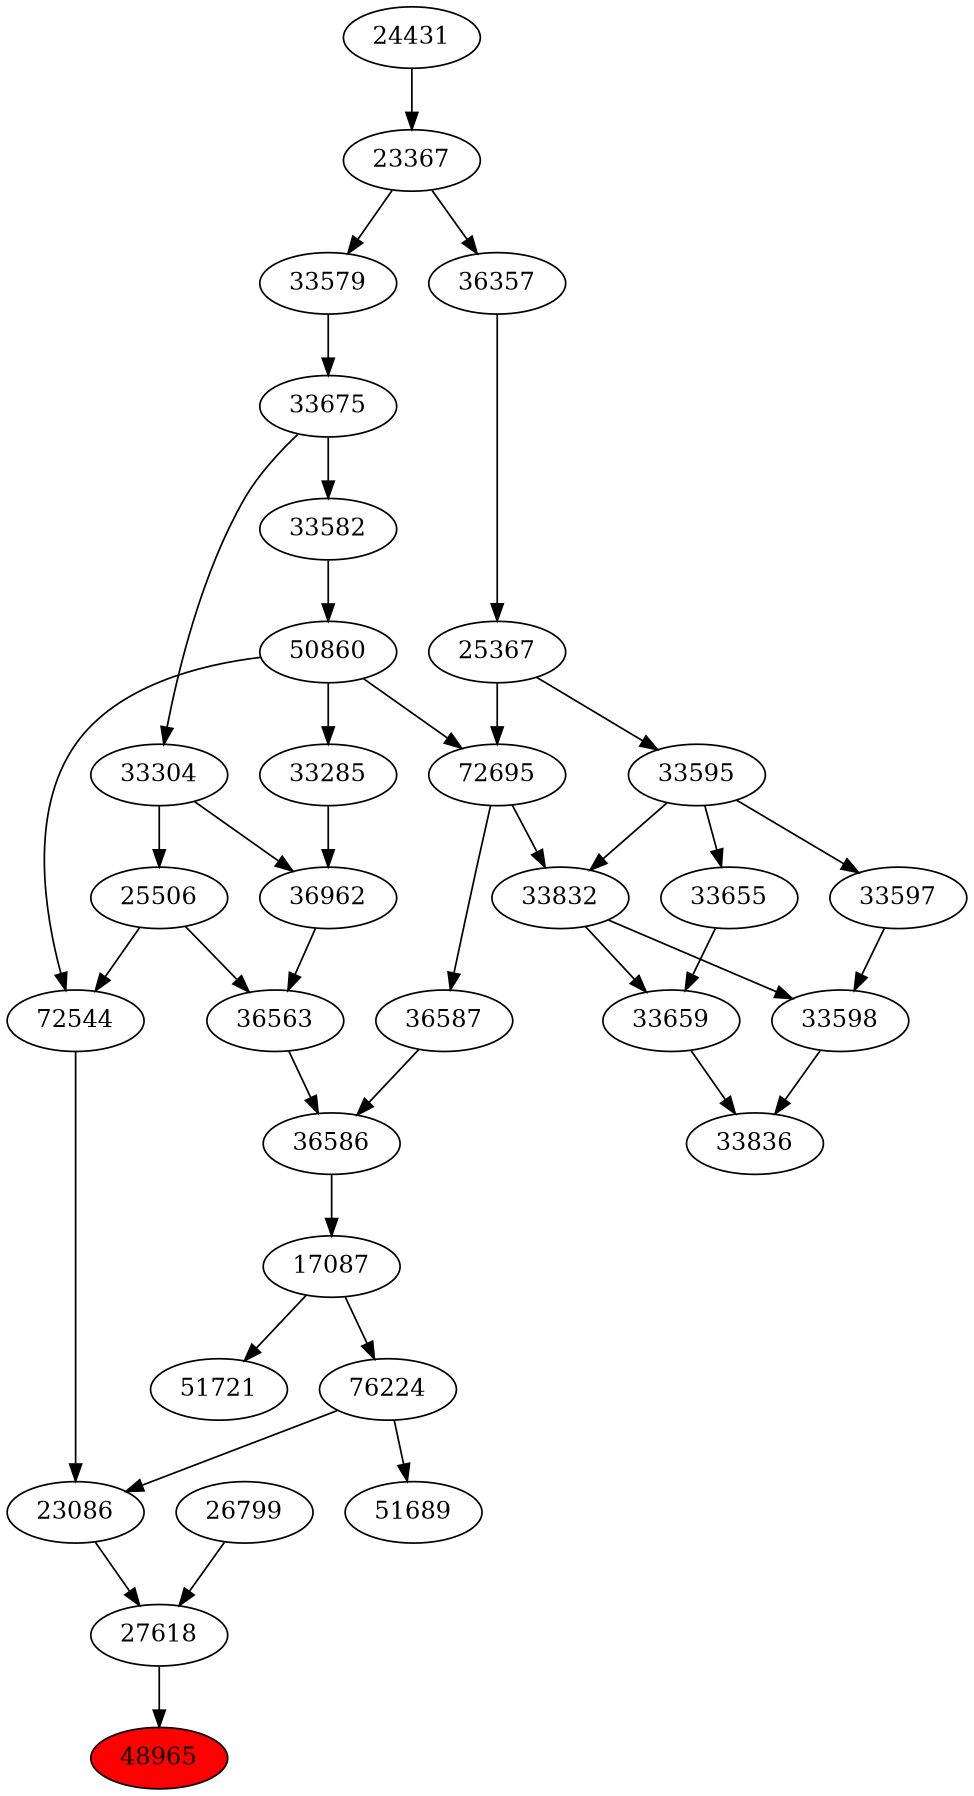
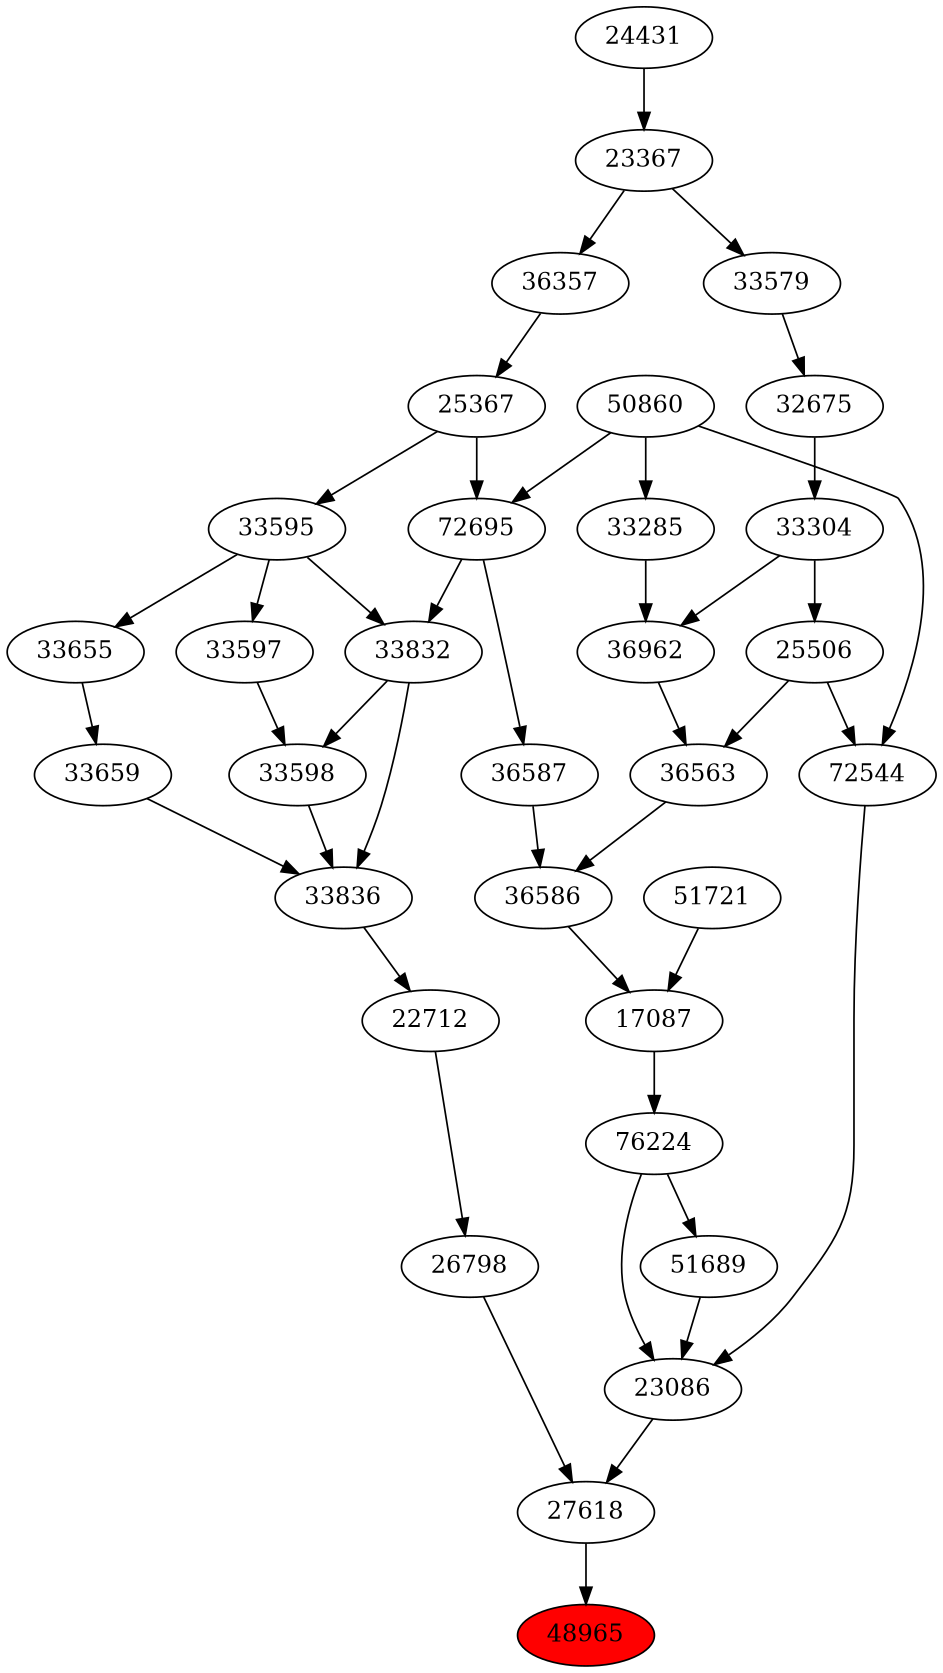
(328, 406) -> (815, 406)
(328, 529) -> none
(610, 953) -> (391, 768)
none -> (431, 1021)
none -> (694, 1319)
(281, 1322) -> (687, 952)
(245, 1512) -> (470, 1267)
